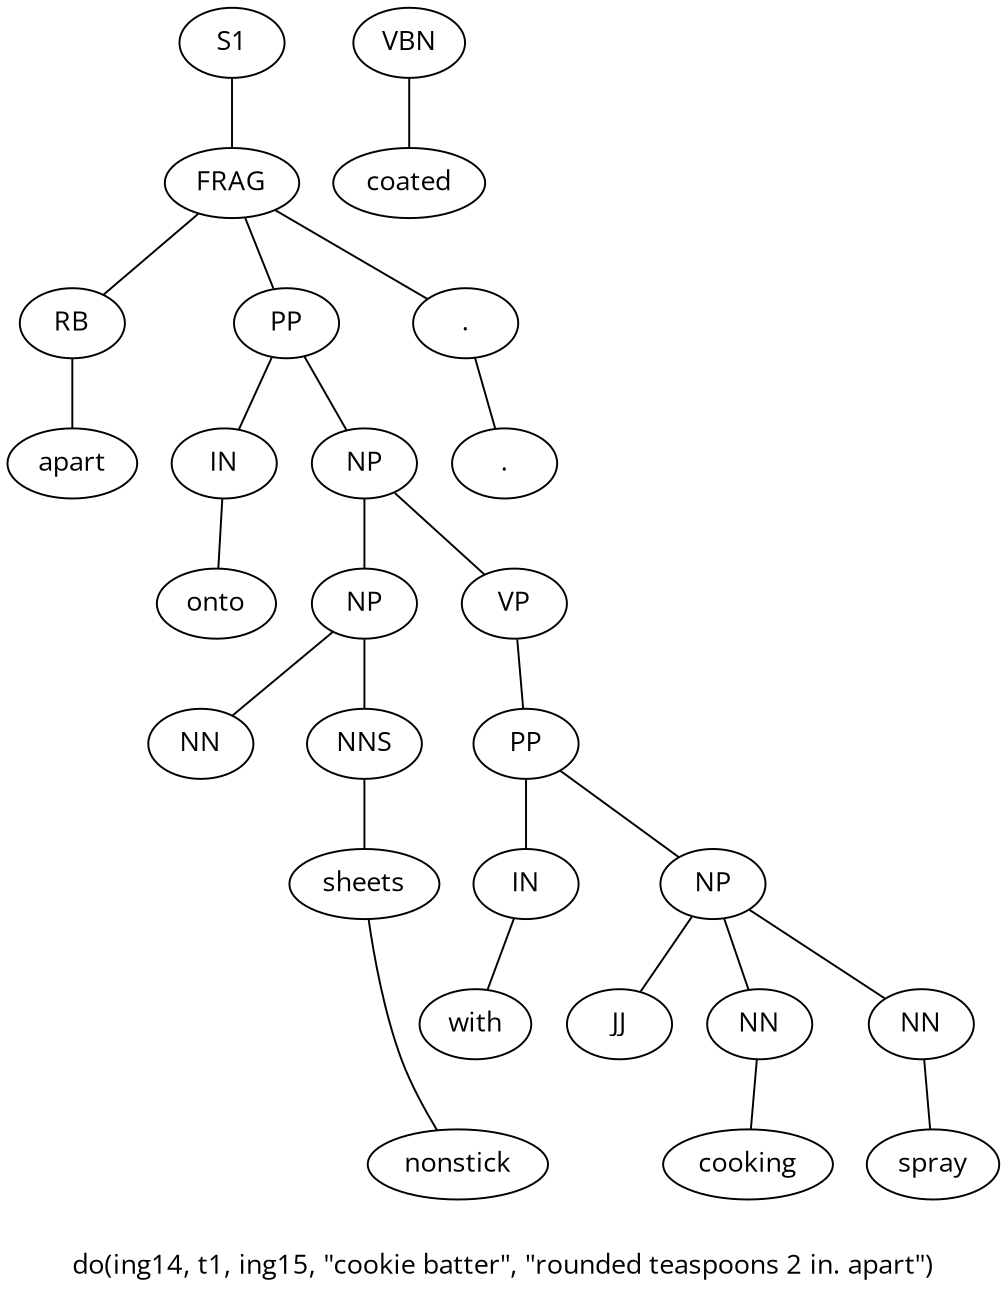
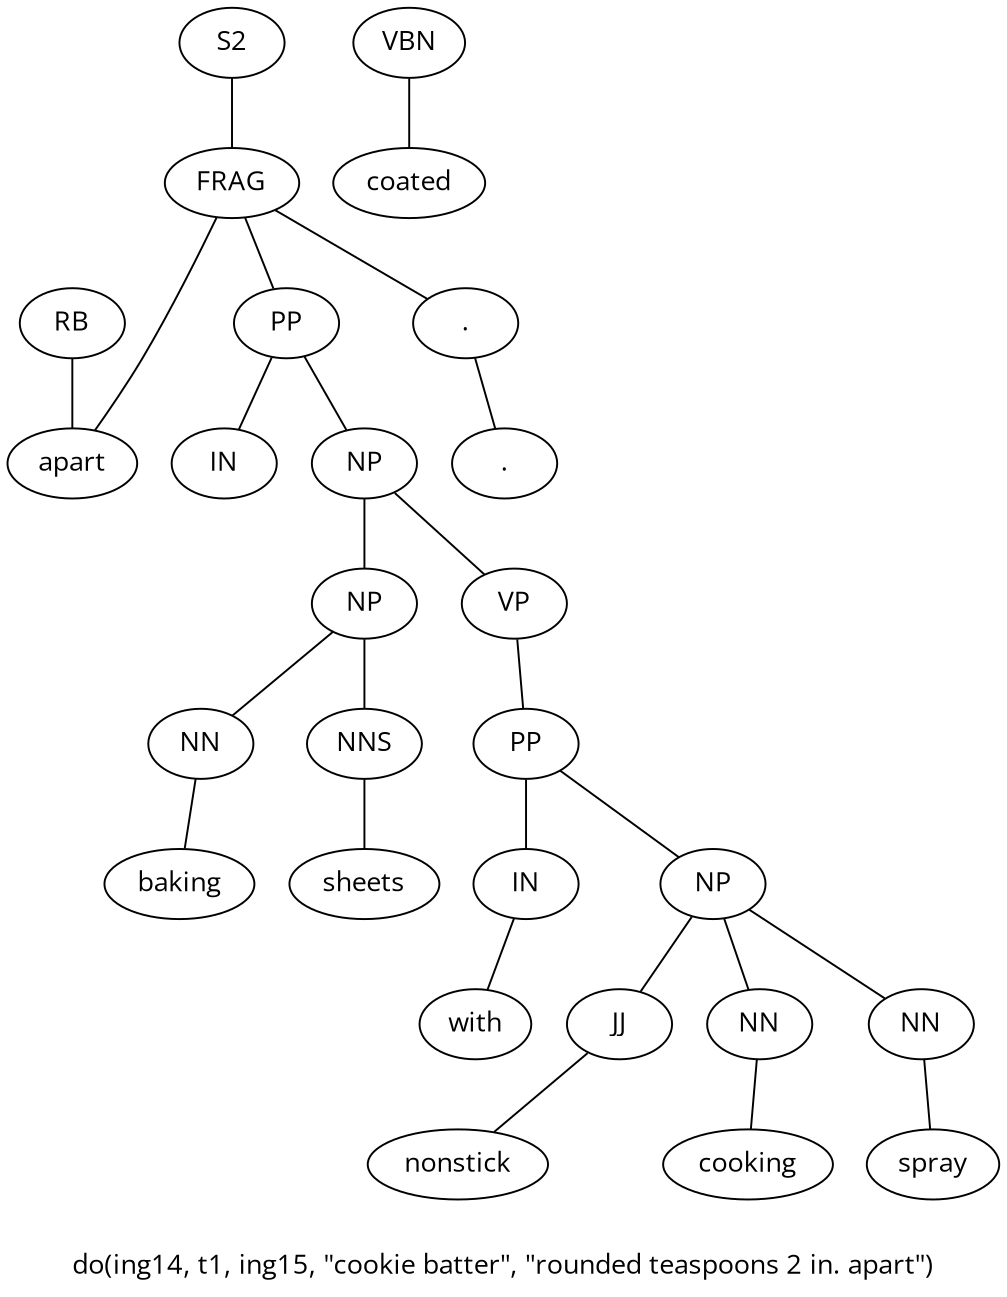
(232, 43) -> (232, 43)
(151, 254) -> (160, 327)
(216, 604) -> none
none -> (179, 884)
(391, 1029) -> (541, 1092)
